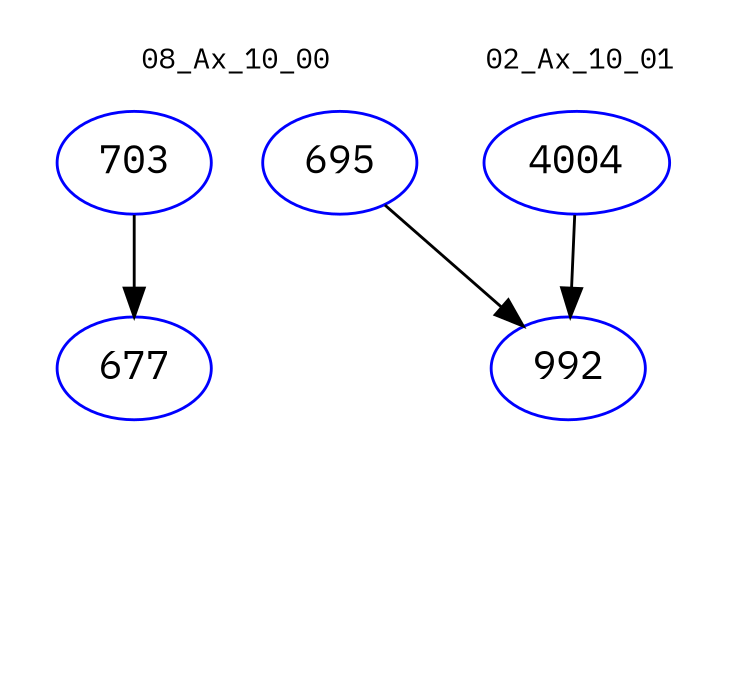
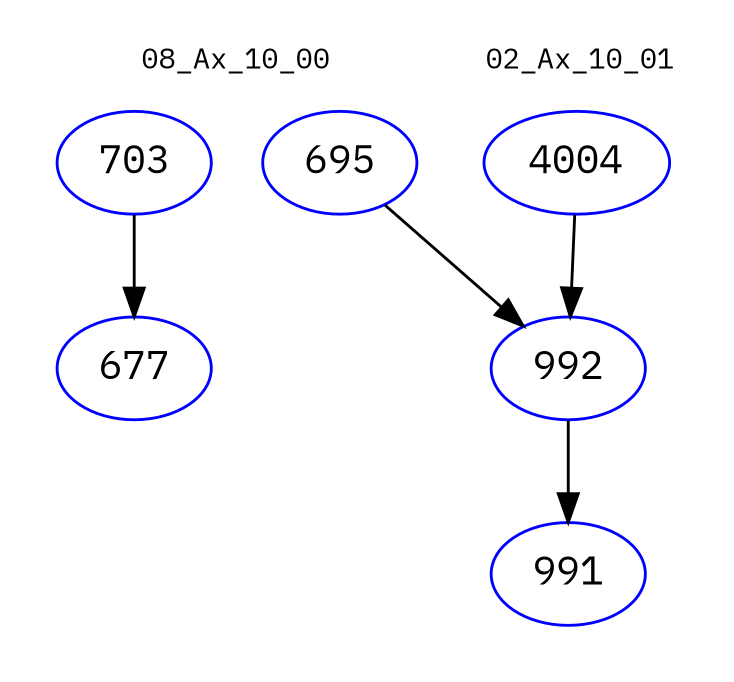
none -> (568, 574)
